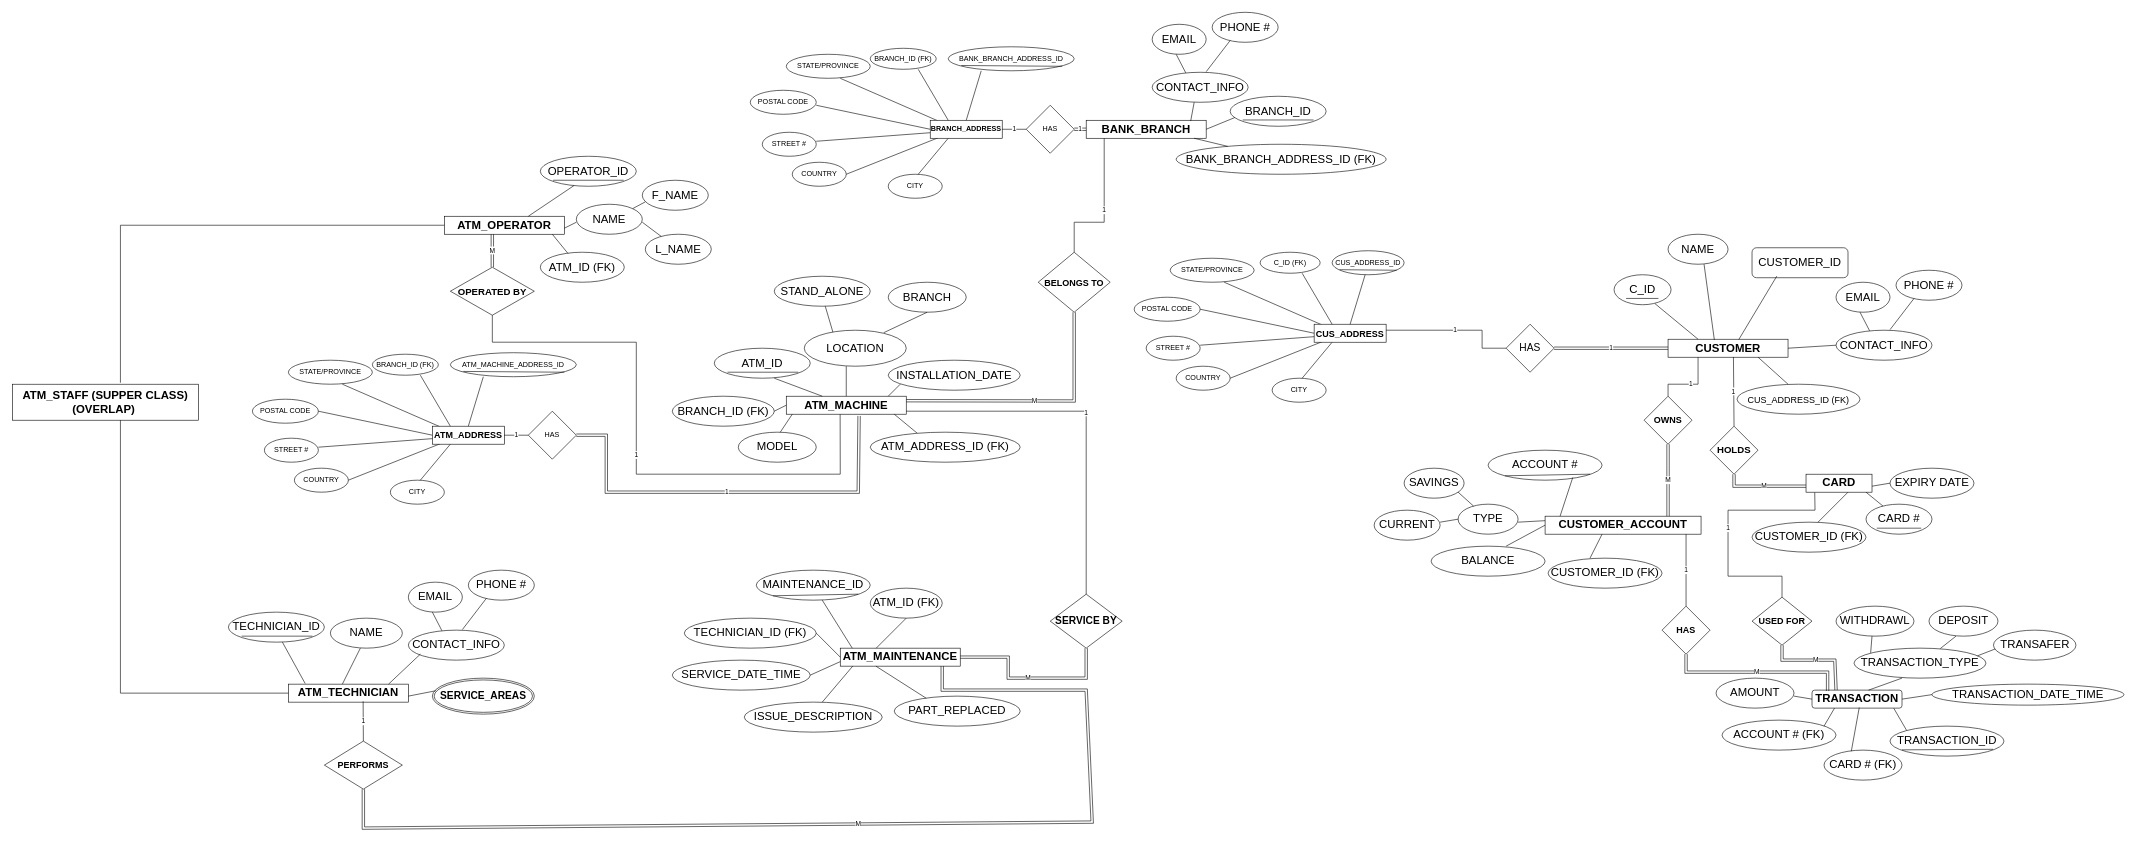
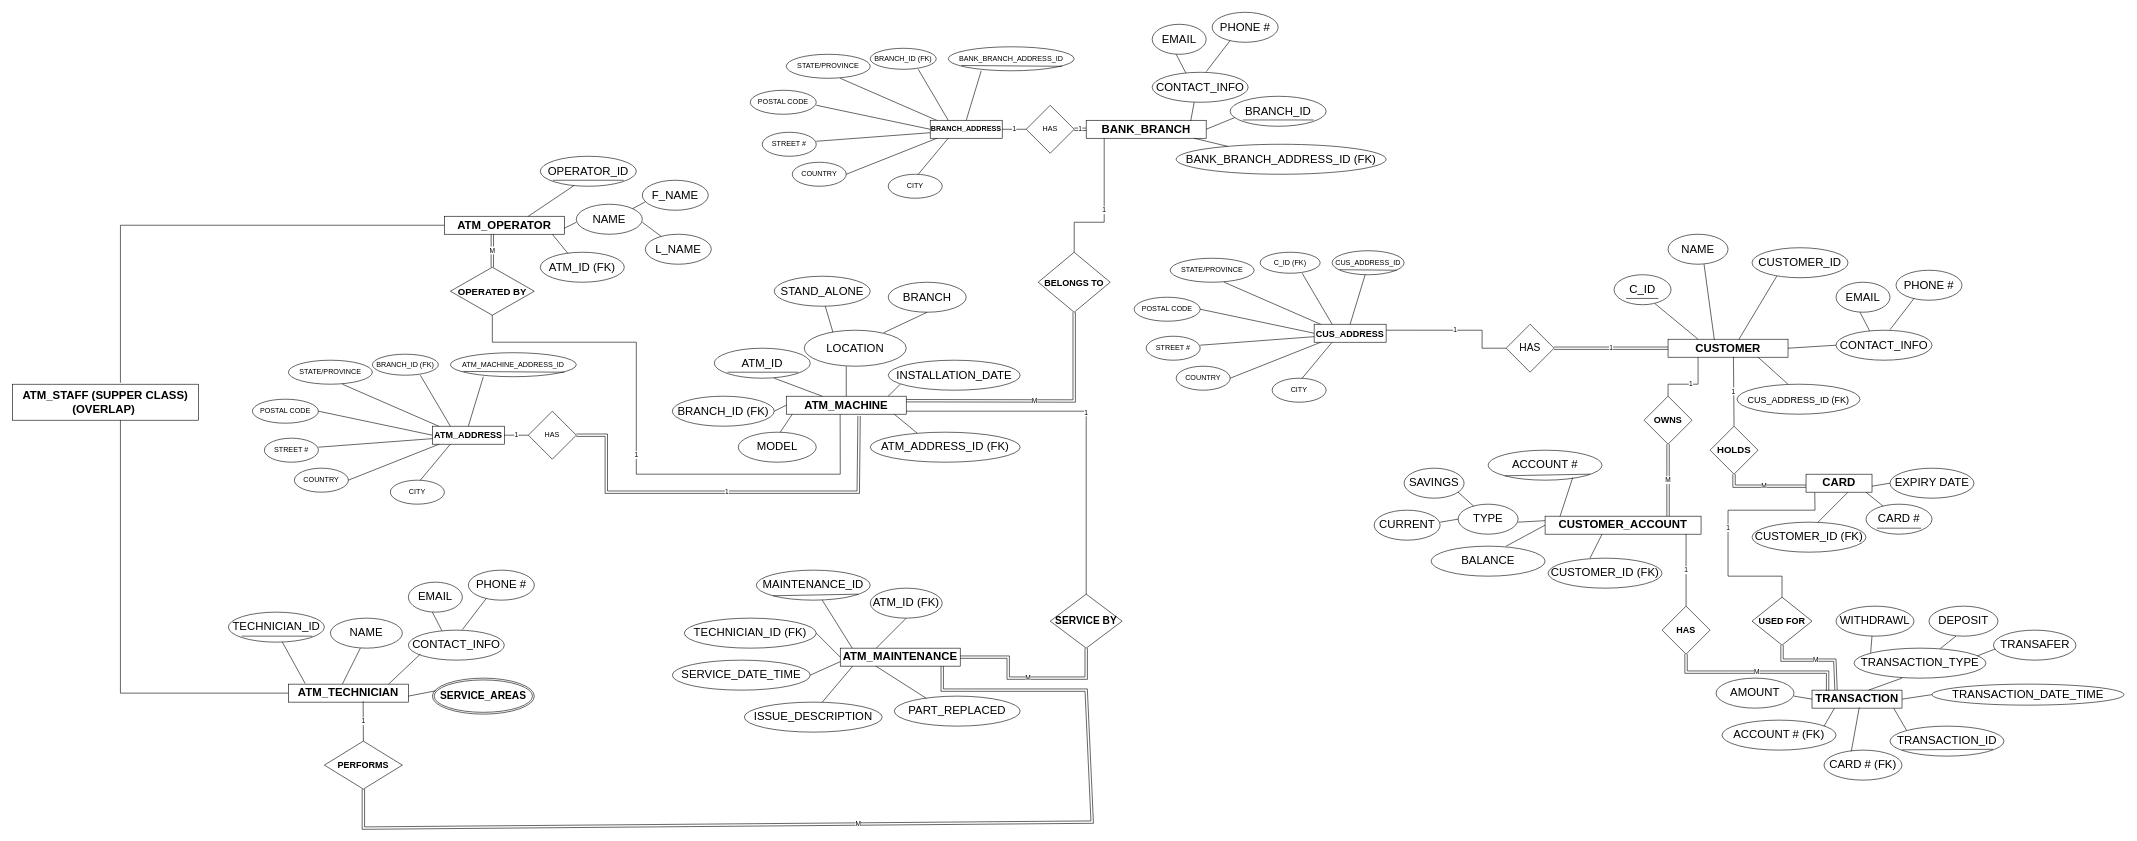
(1800, 263) -> (1800, 263)
(1857, 699) -> (1857, 699)
